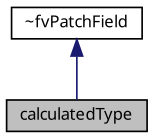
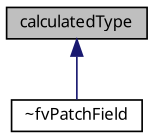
(77, 78) -> (77, 78)
